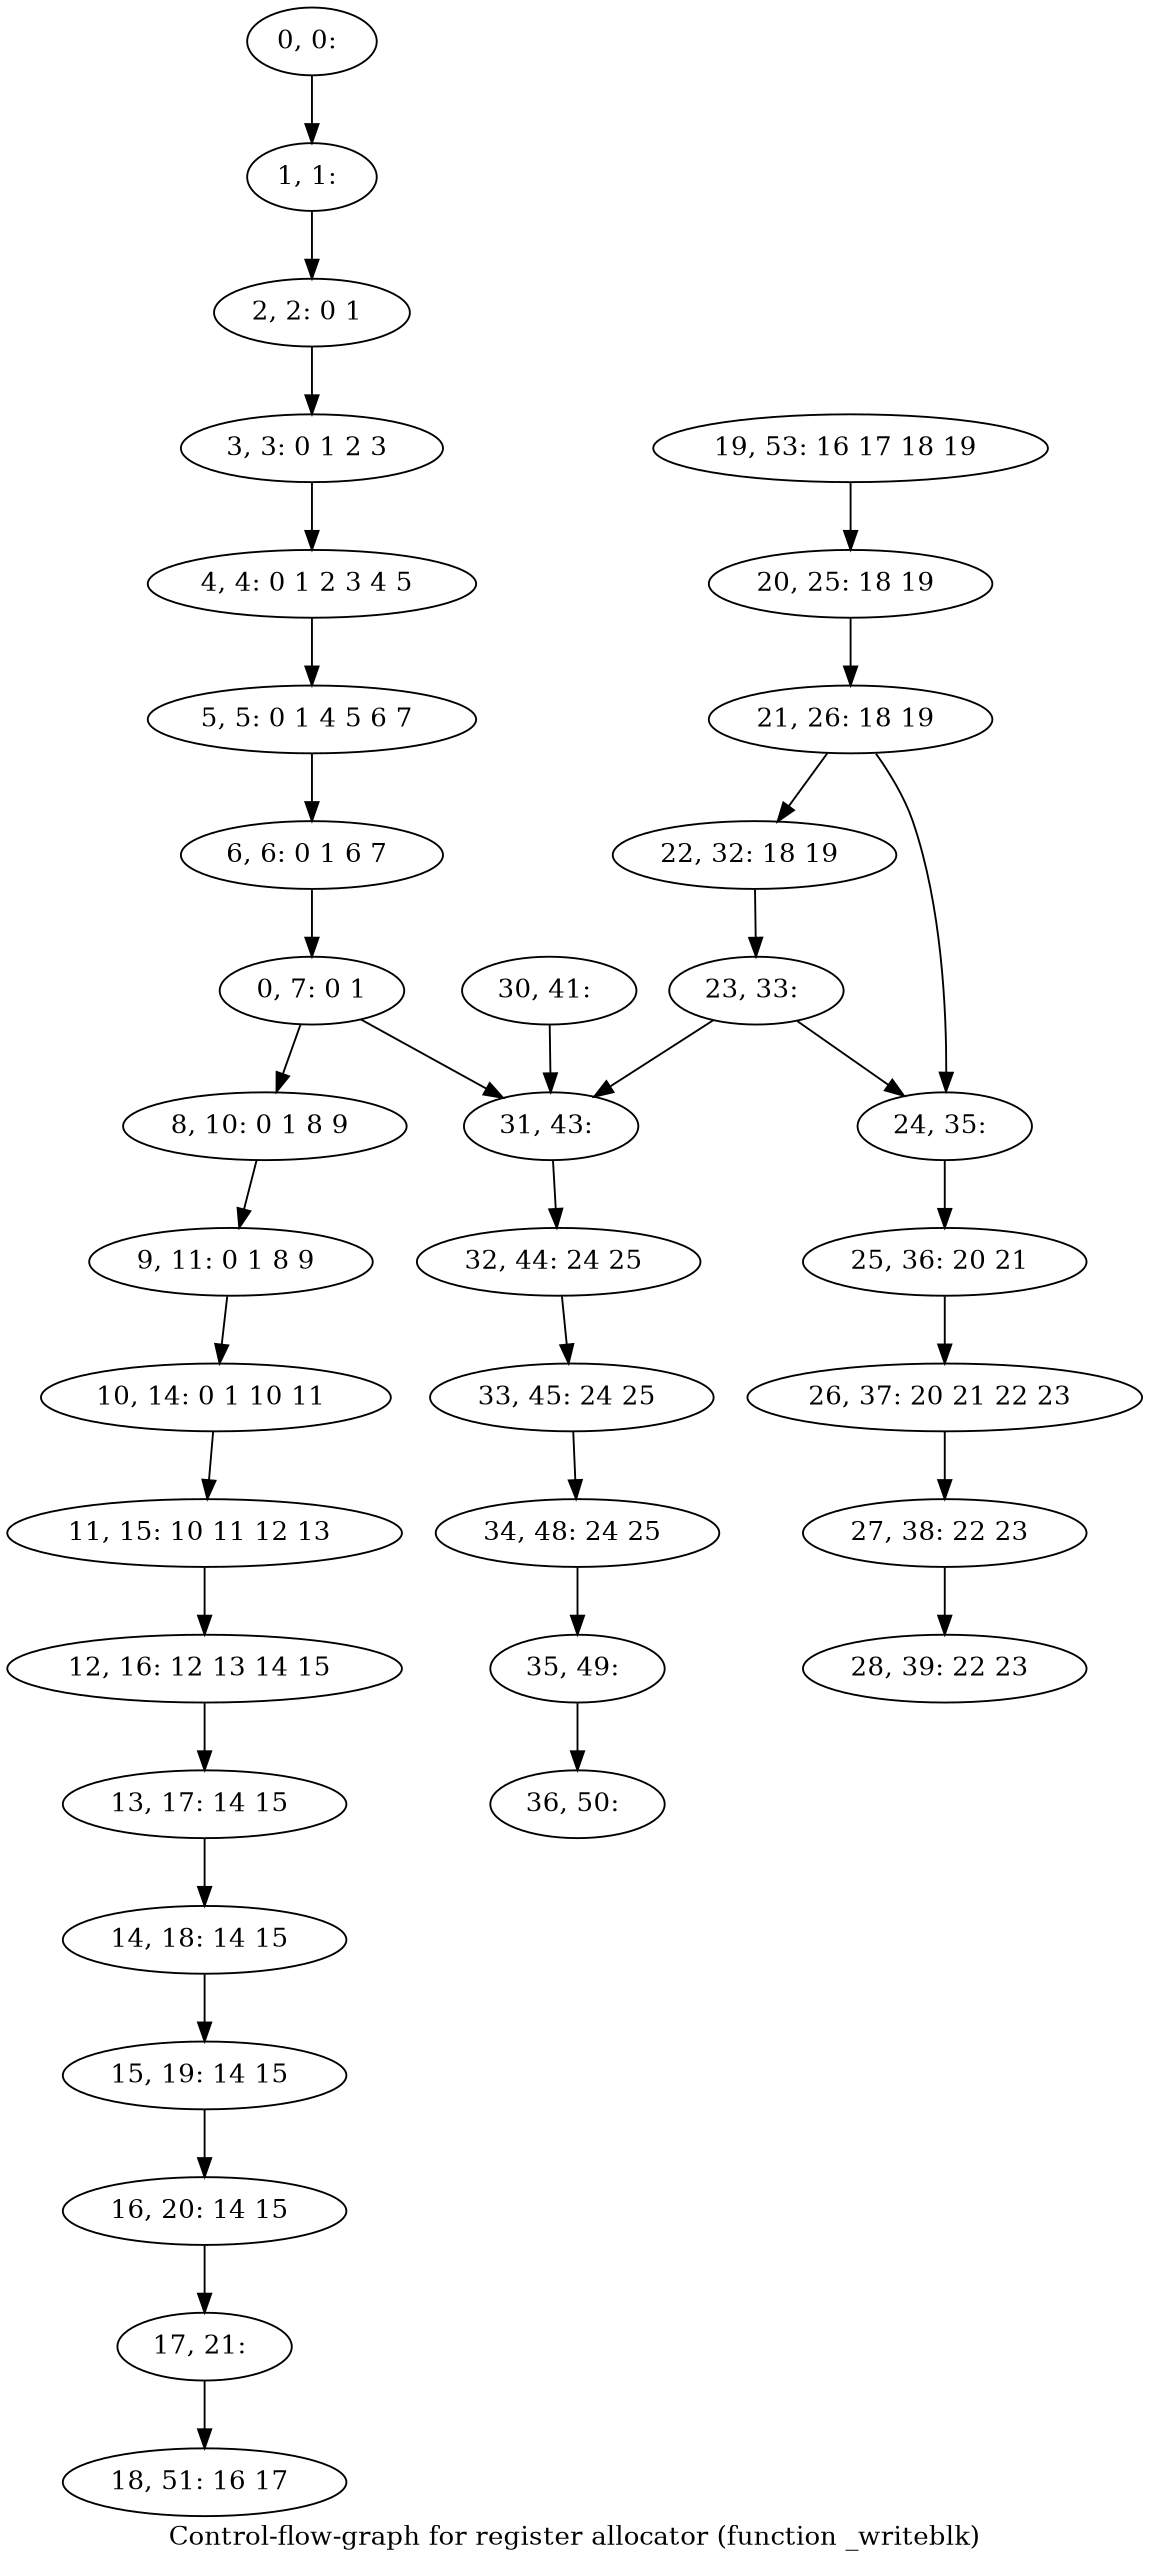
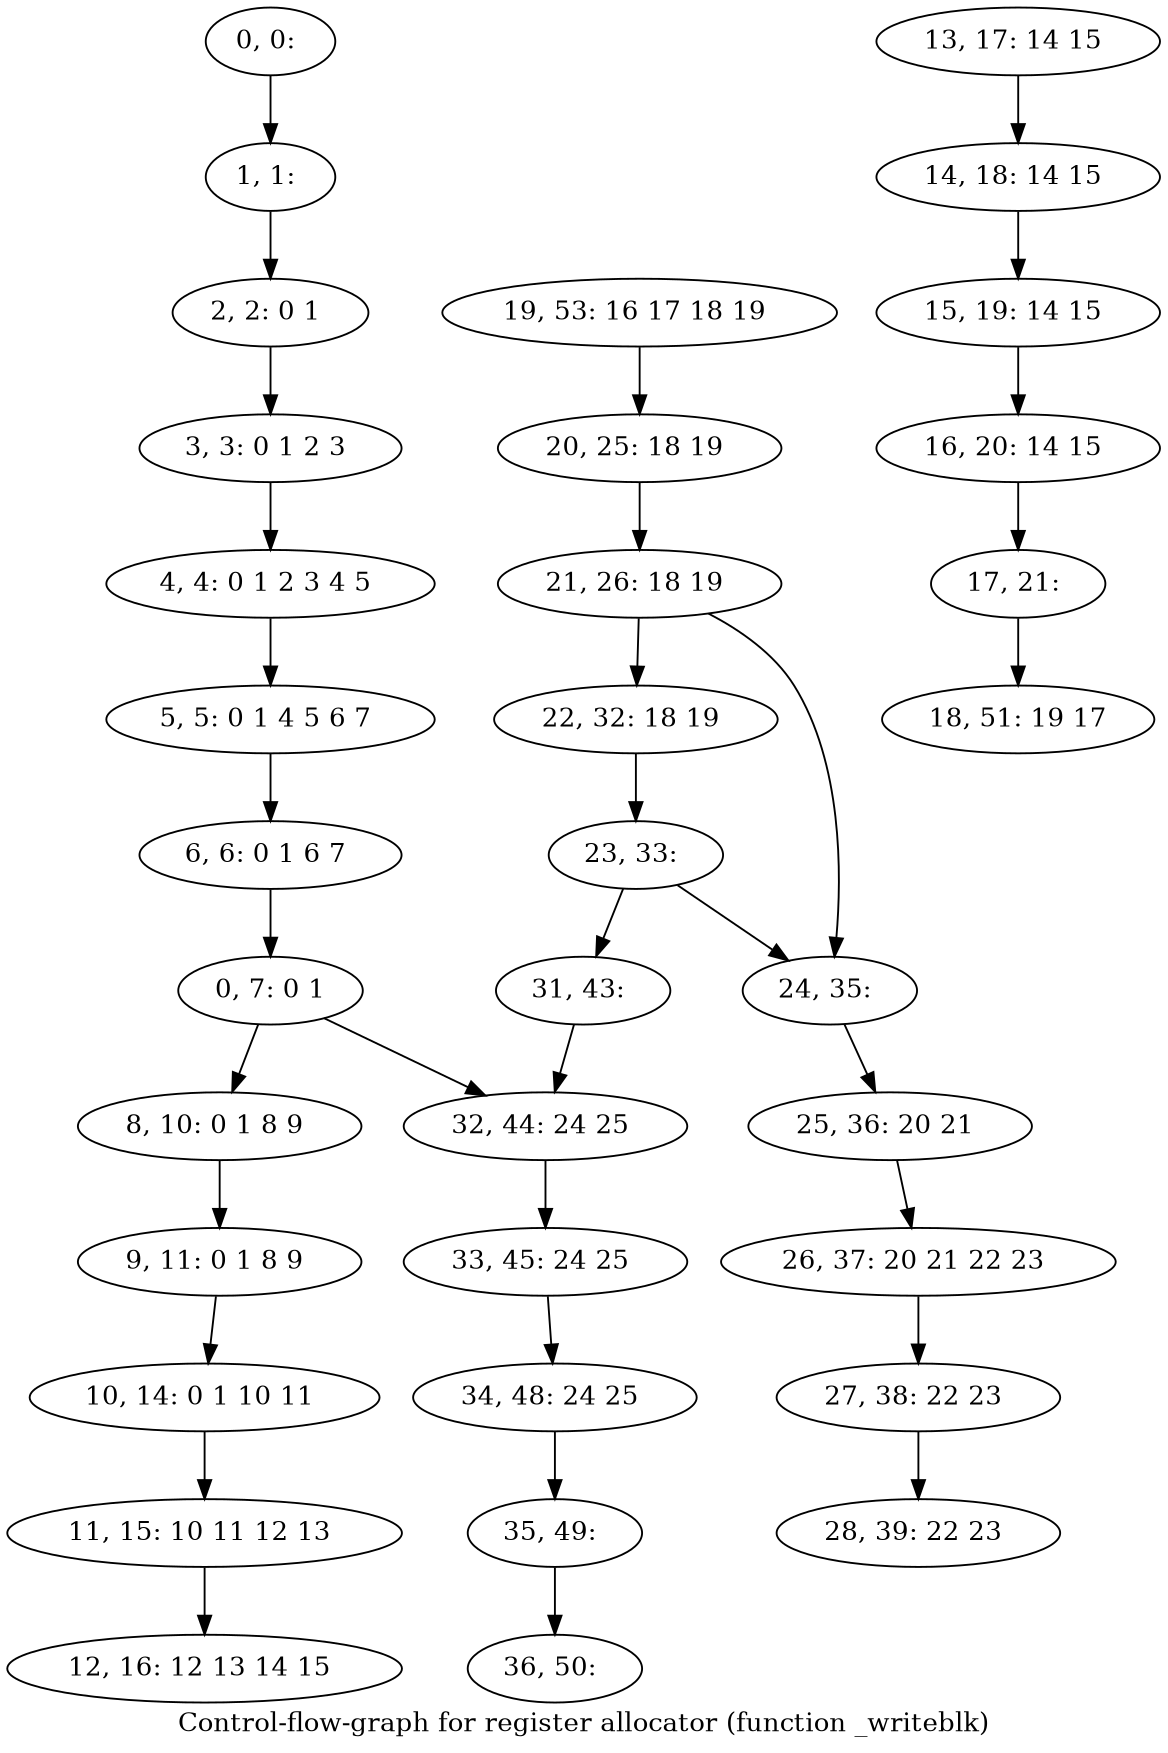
(549, 991) -> none
(424, 1054) -> (396, 1053)
(205, 1727) -> none
(205, 2482) -> (1018, 719)
